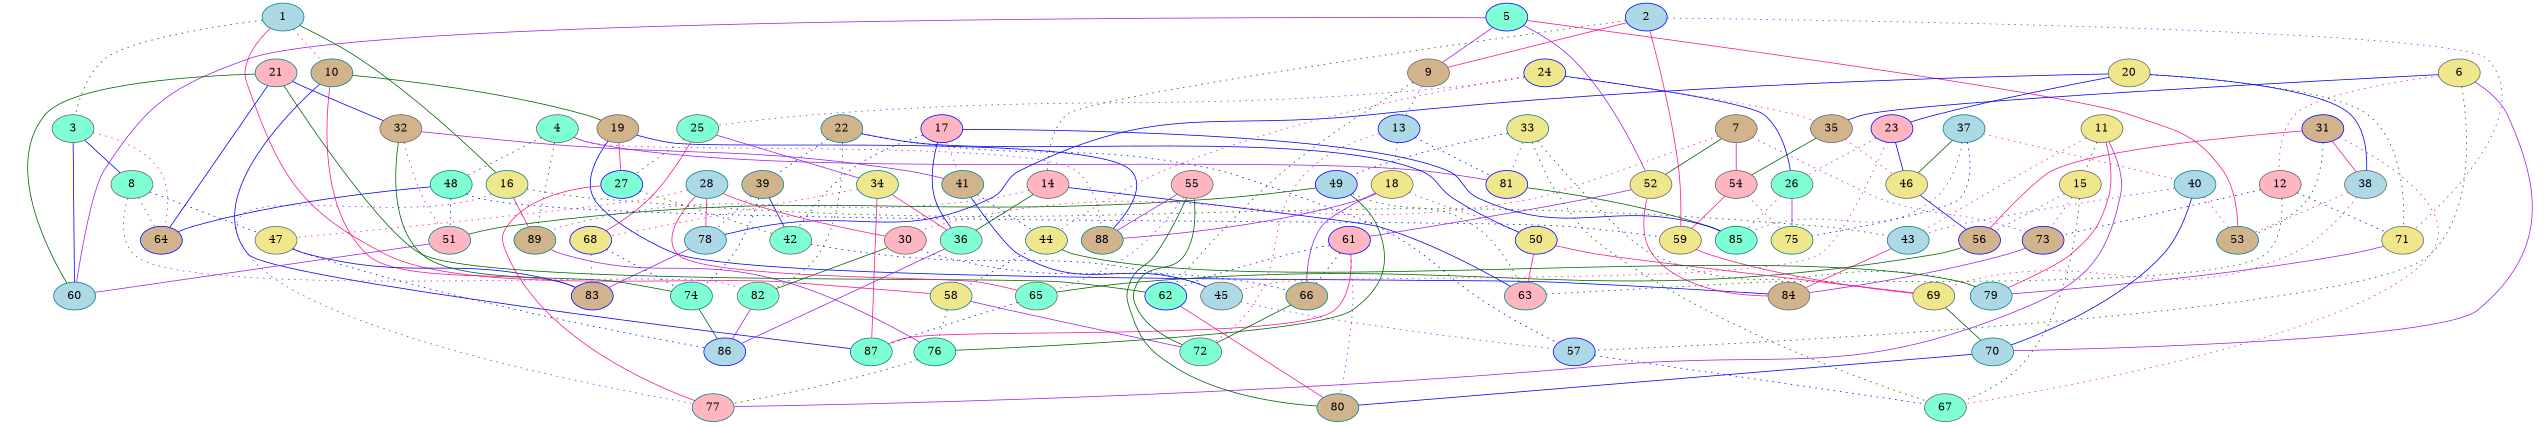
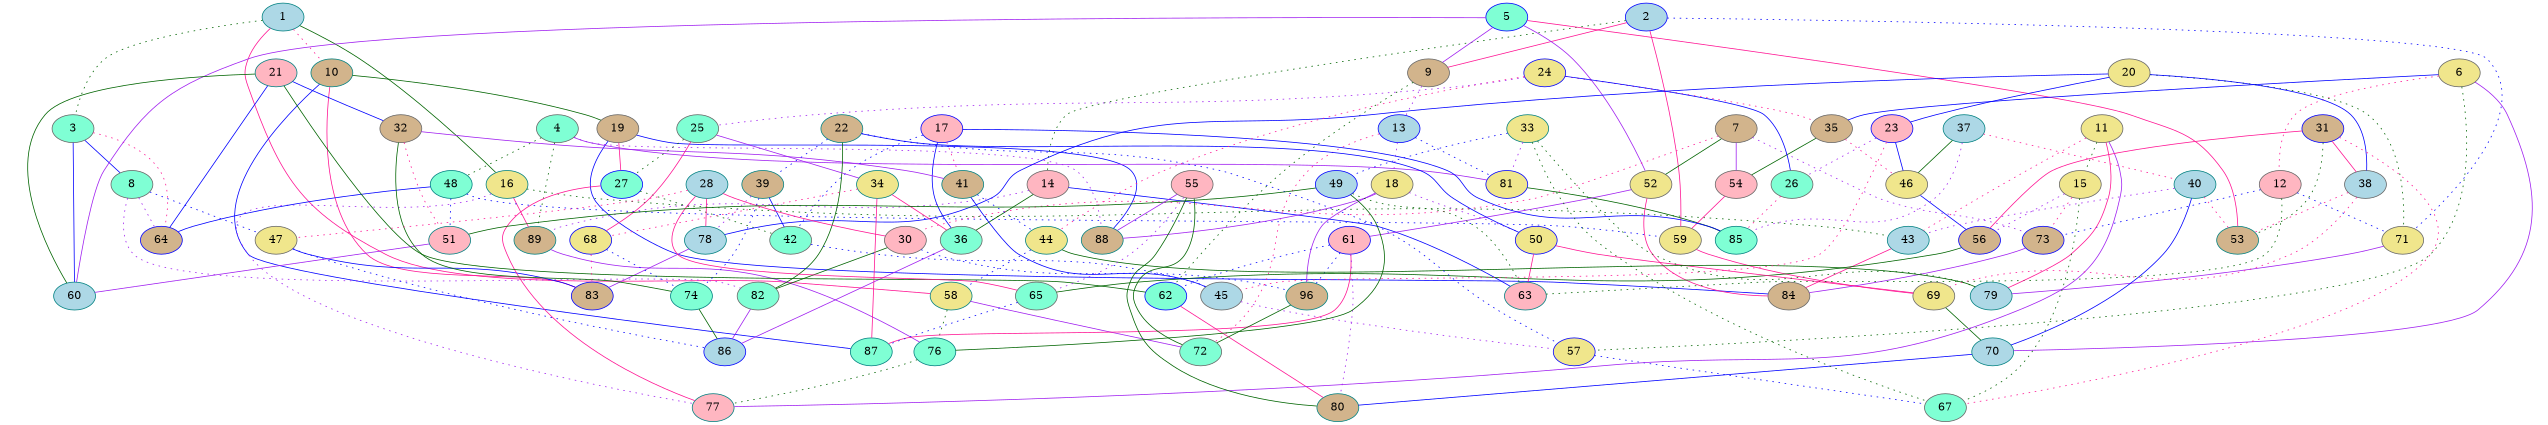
(2180, 30) -> (2180, 30)
(830, 231) -> (830, 231)
(1792, 240) -> none
(1307, 296) -> (1307, 296)
(1574, 352) -> (1574, 352)
